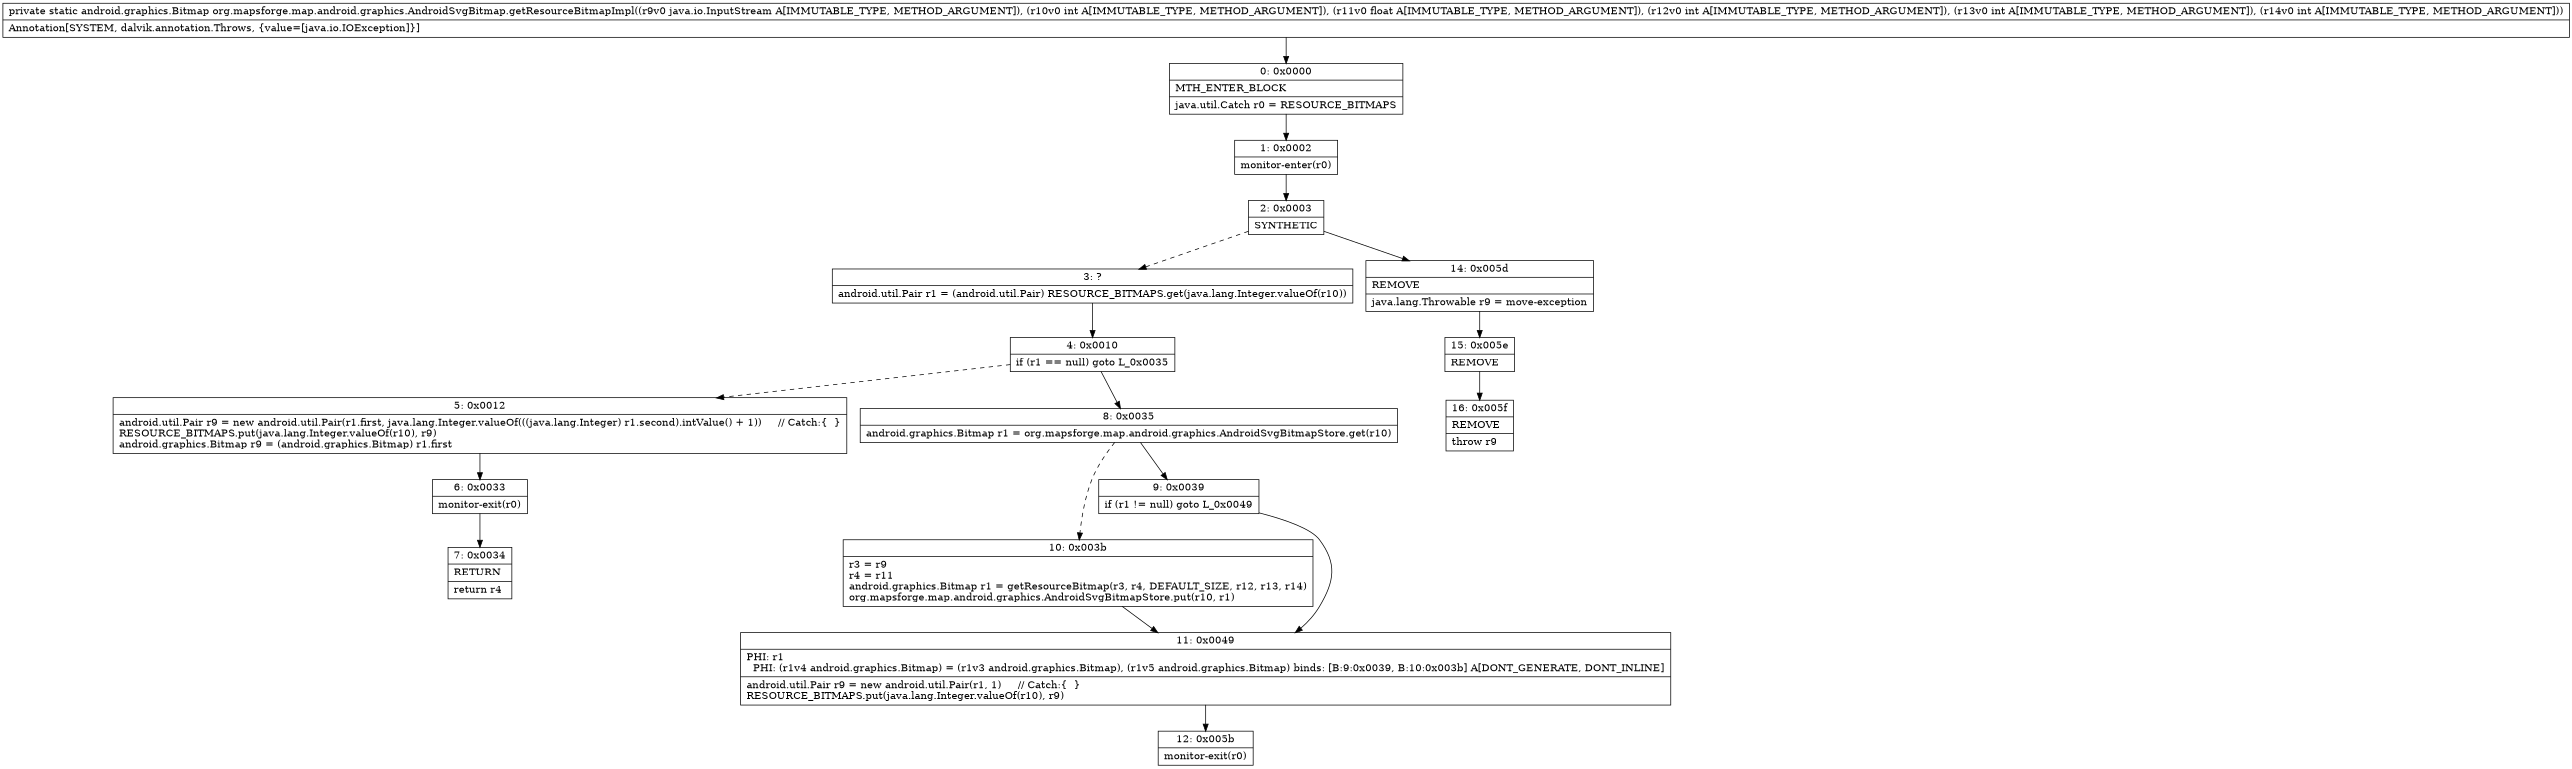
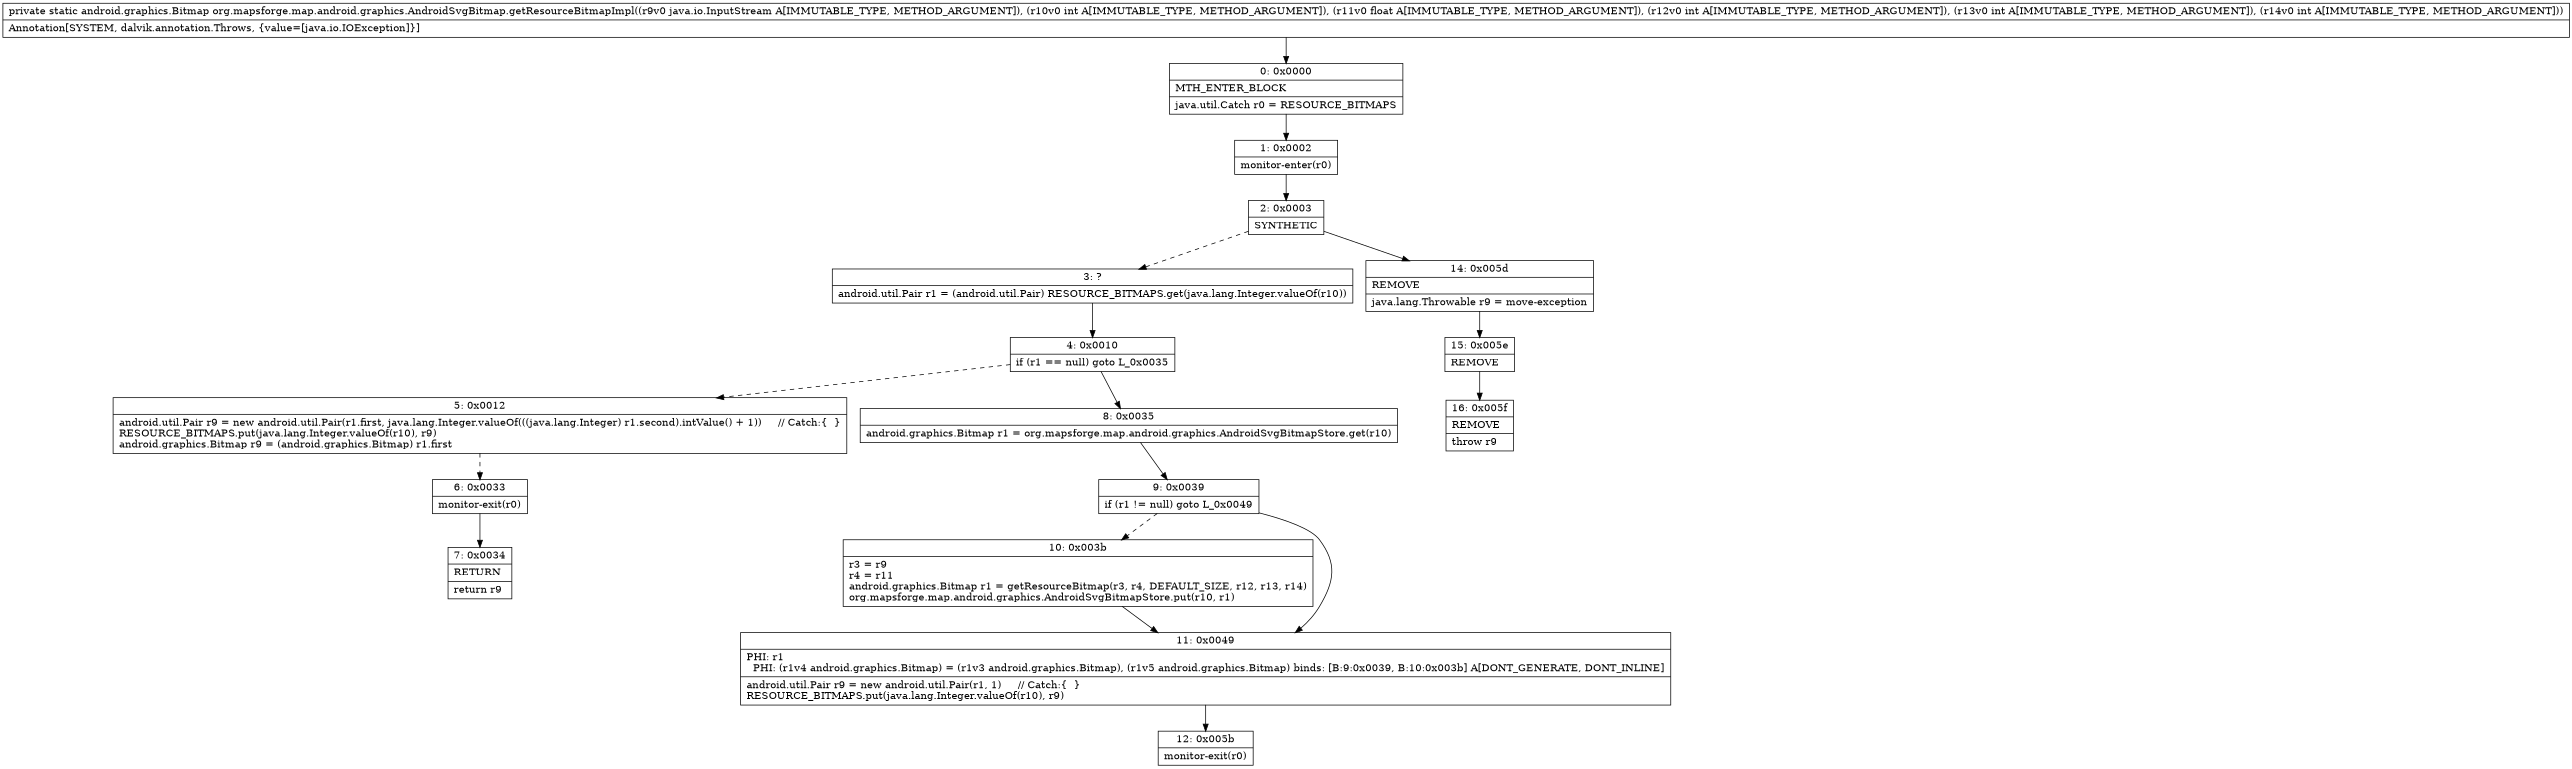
(480, 463) -> (480, 463)
(1090, 485) -> (1142, 525)
(478, 590) -> (478, 590)
